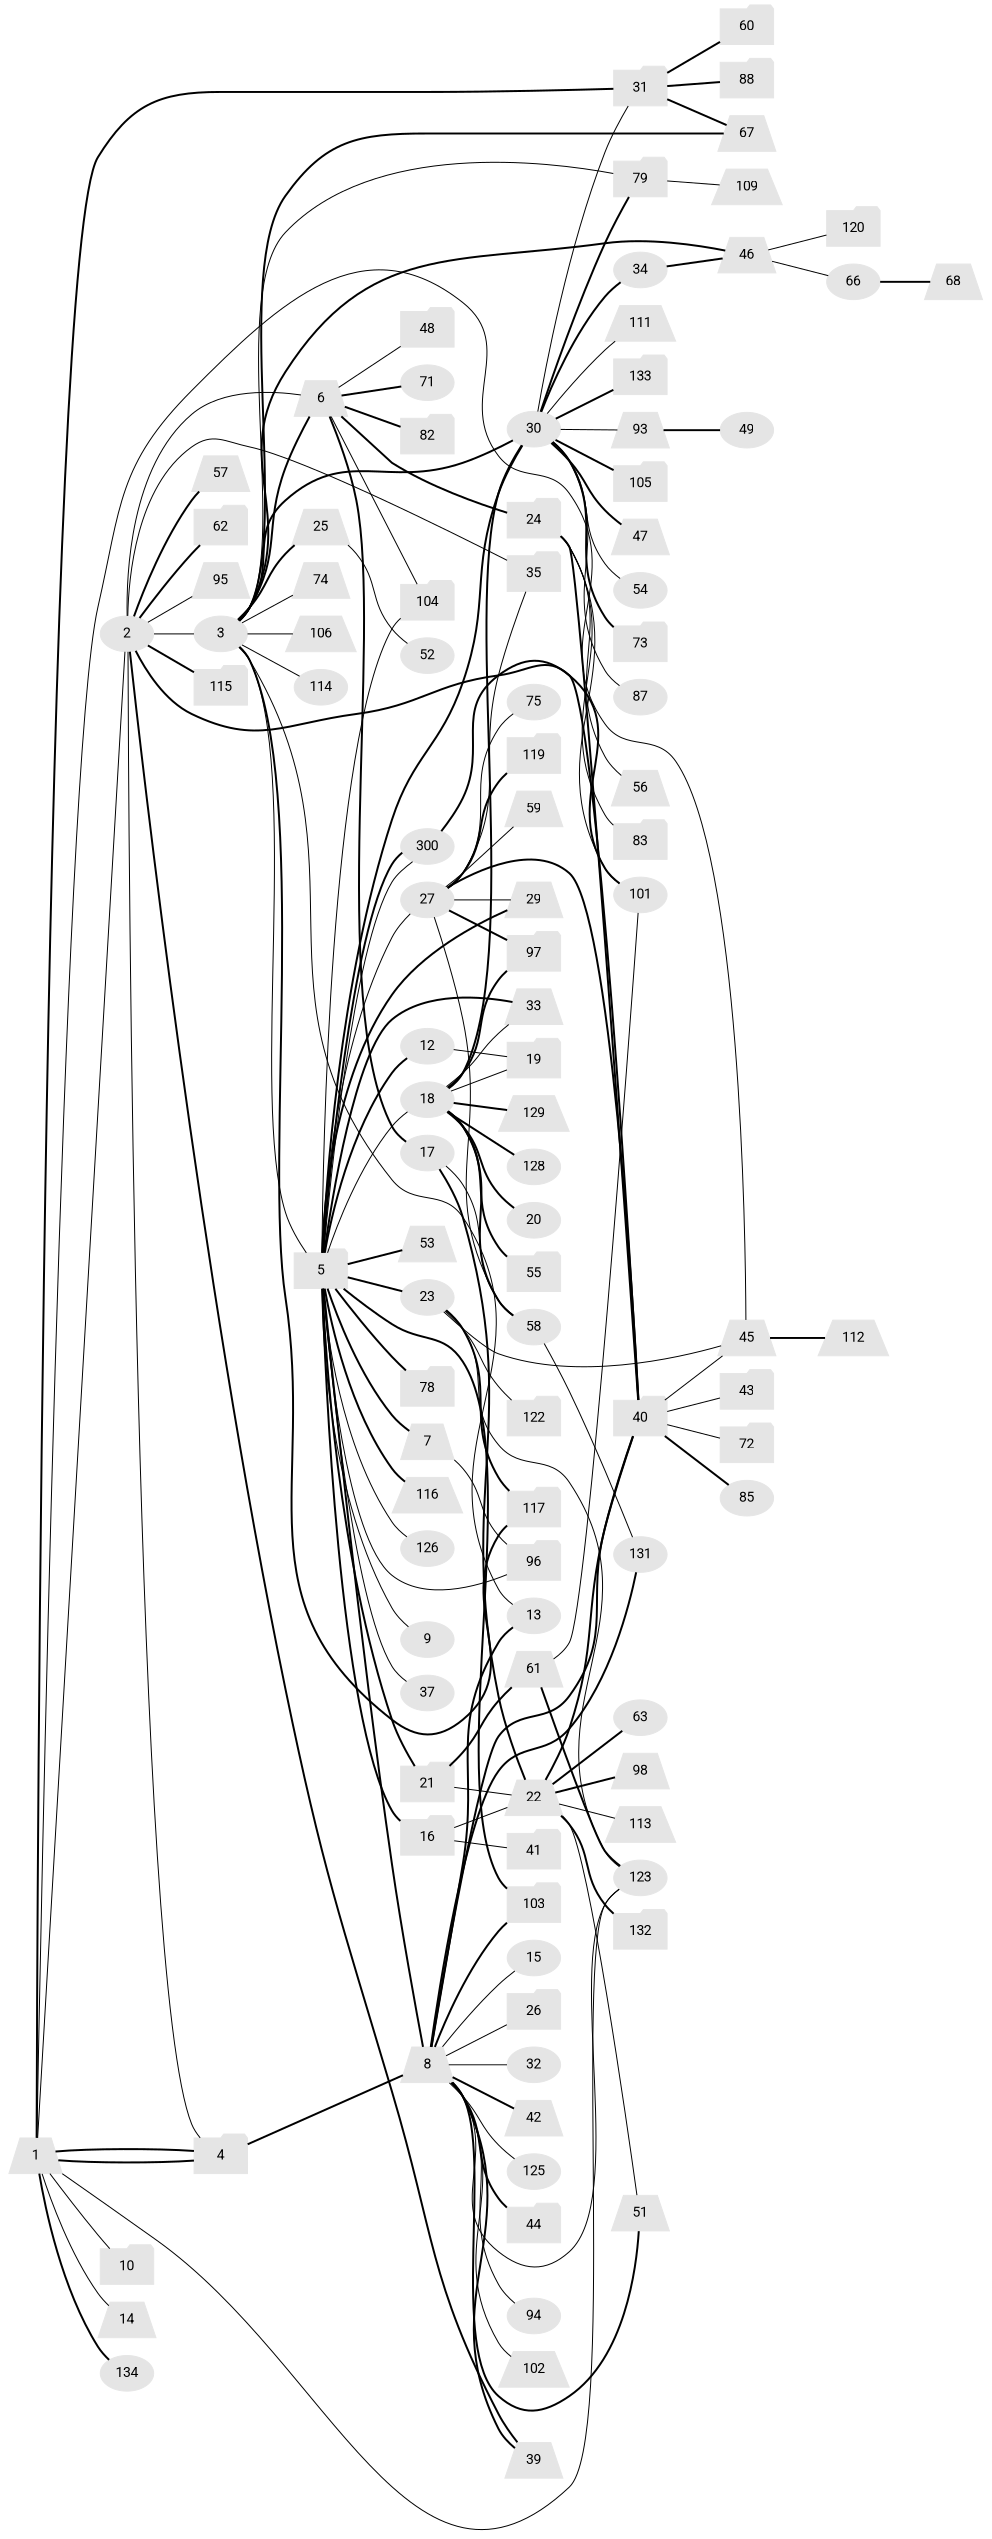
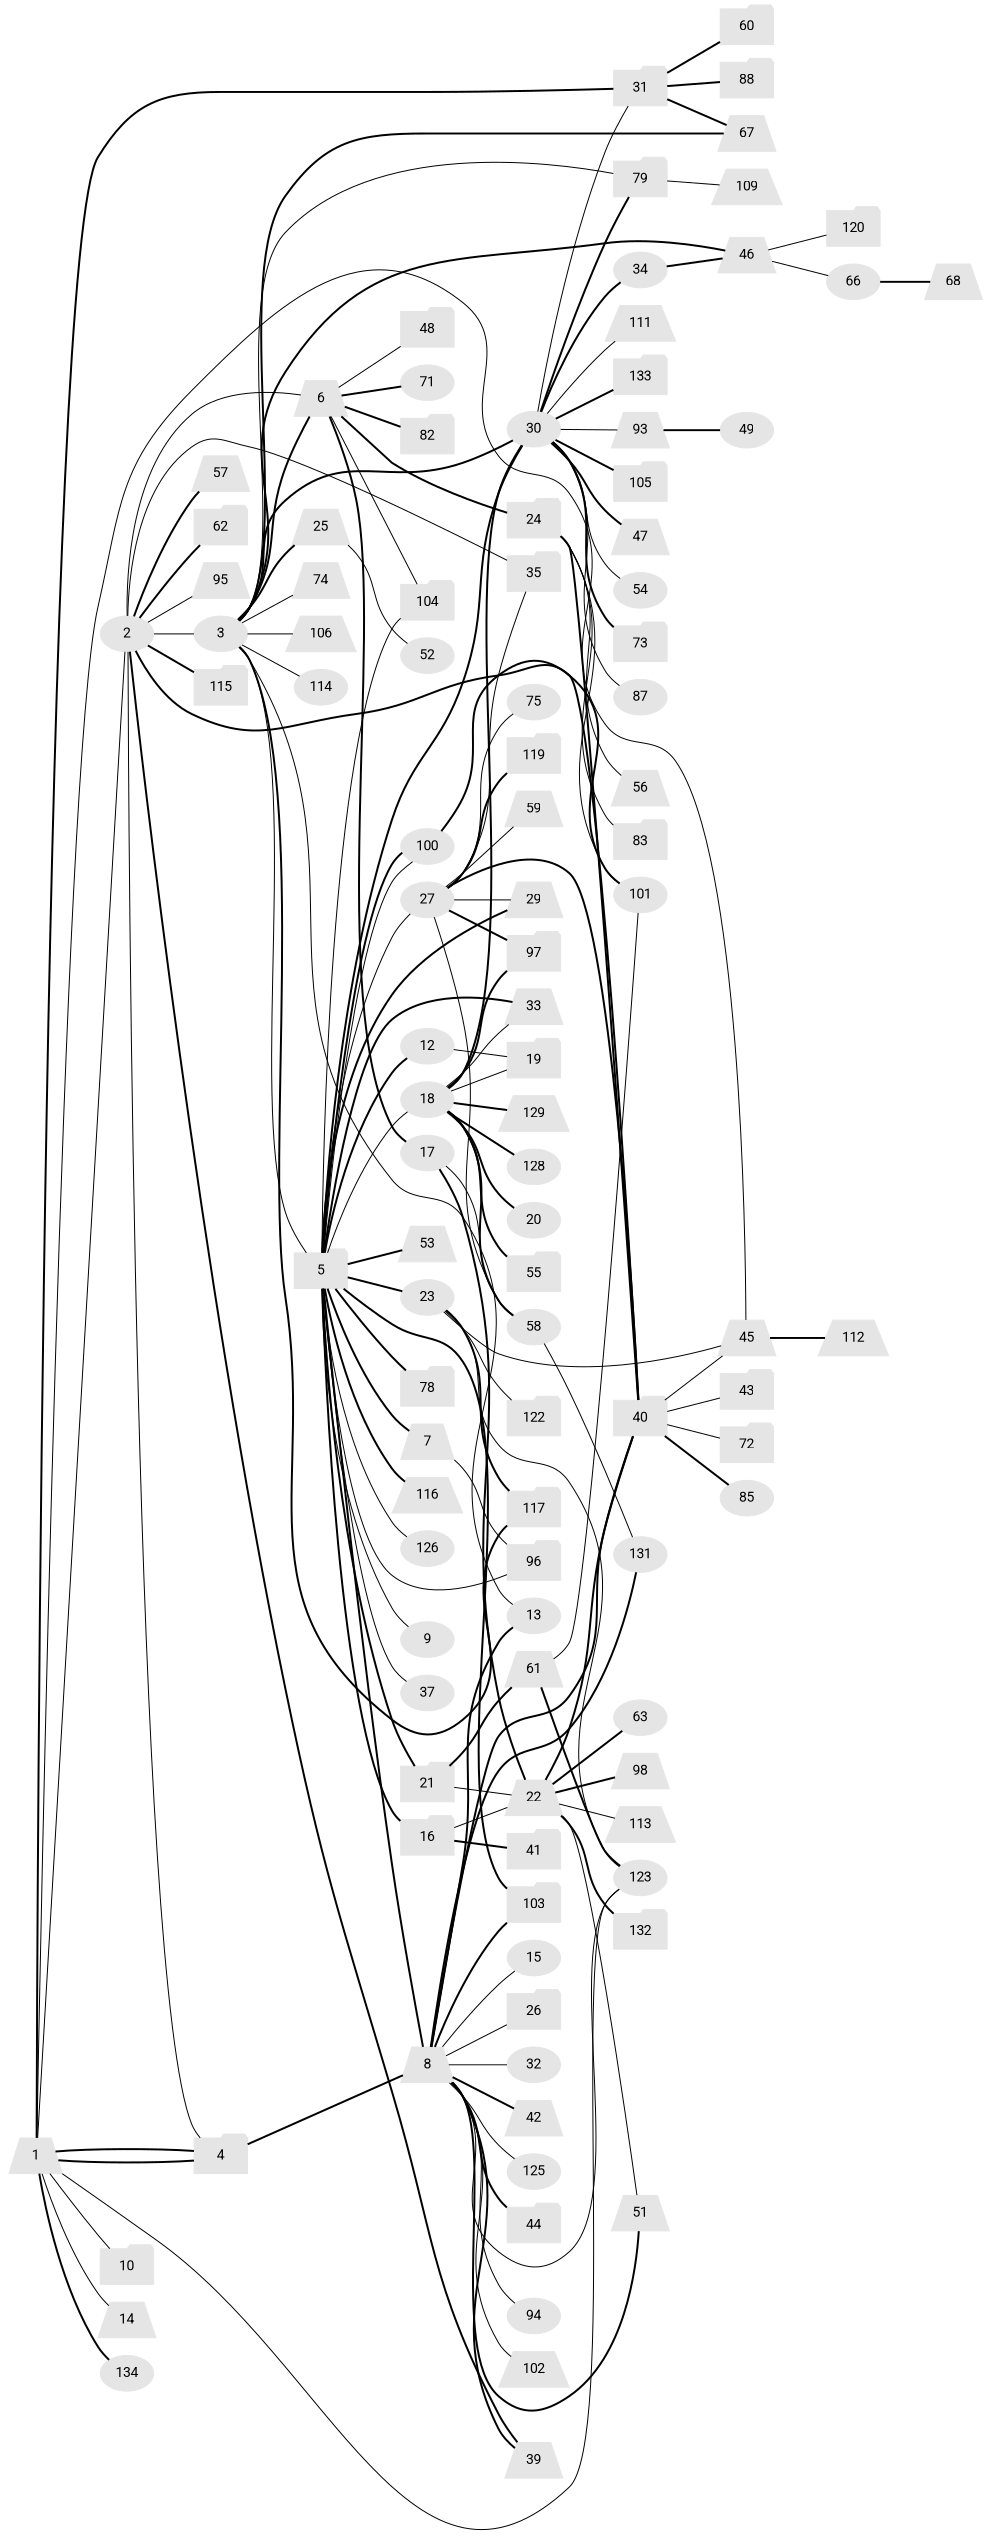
(427, 846) -> (427, 846)
(481, 1844) -> (481, 1844)
